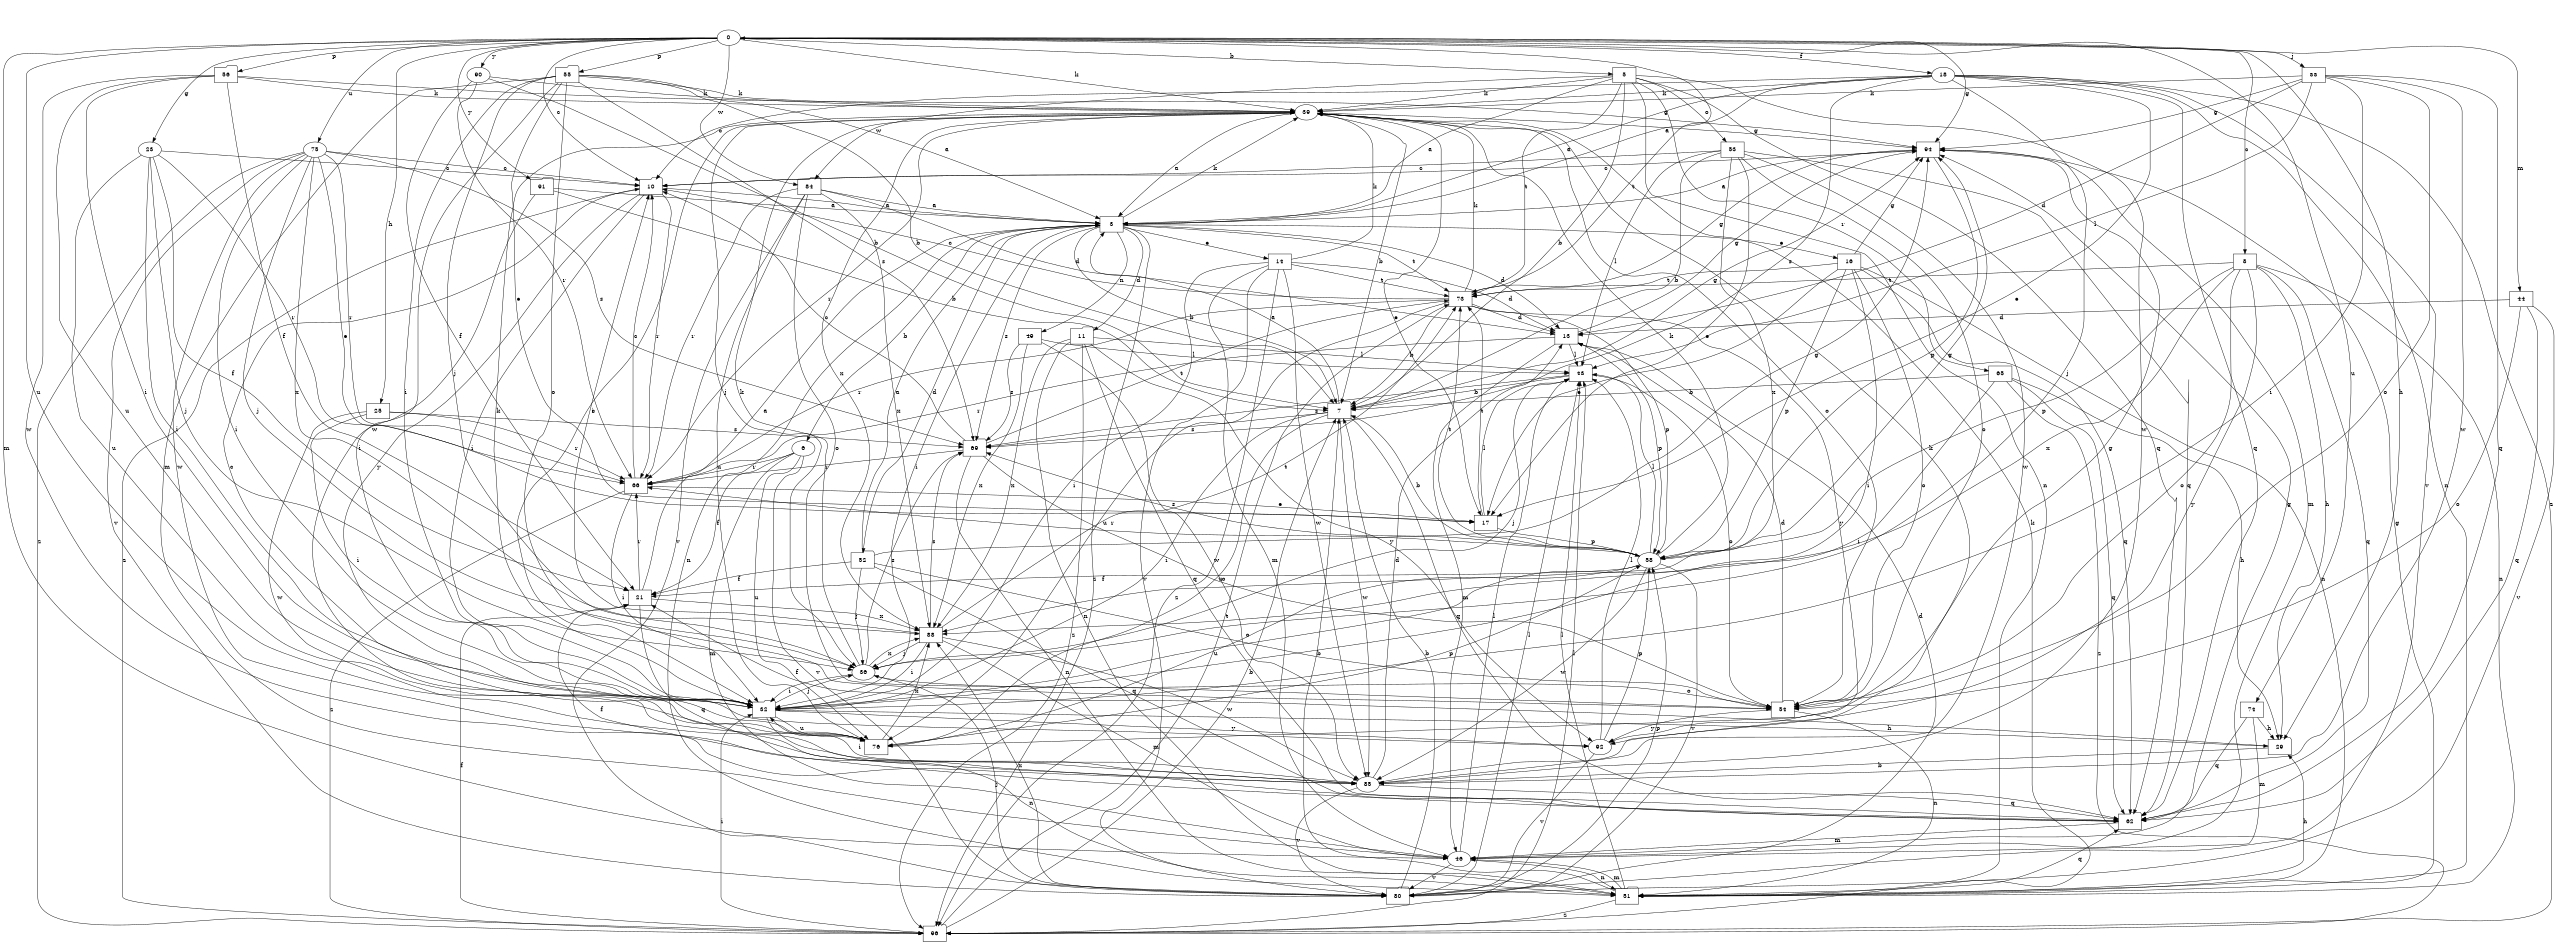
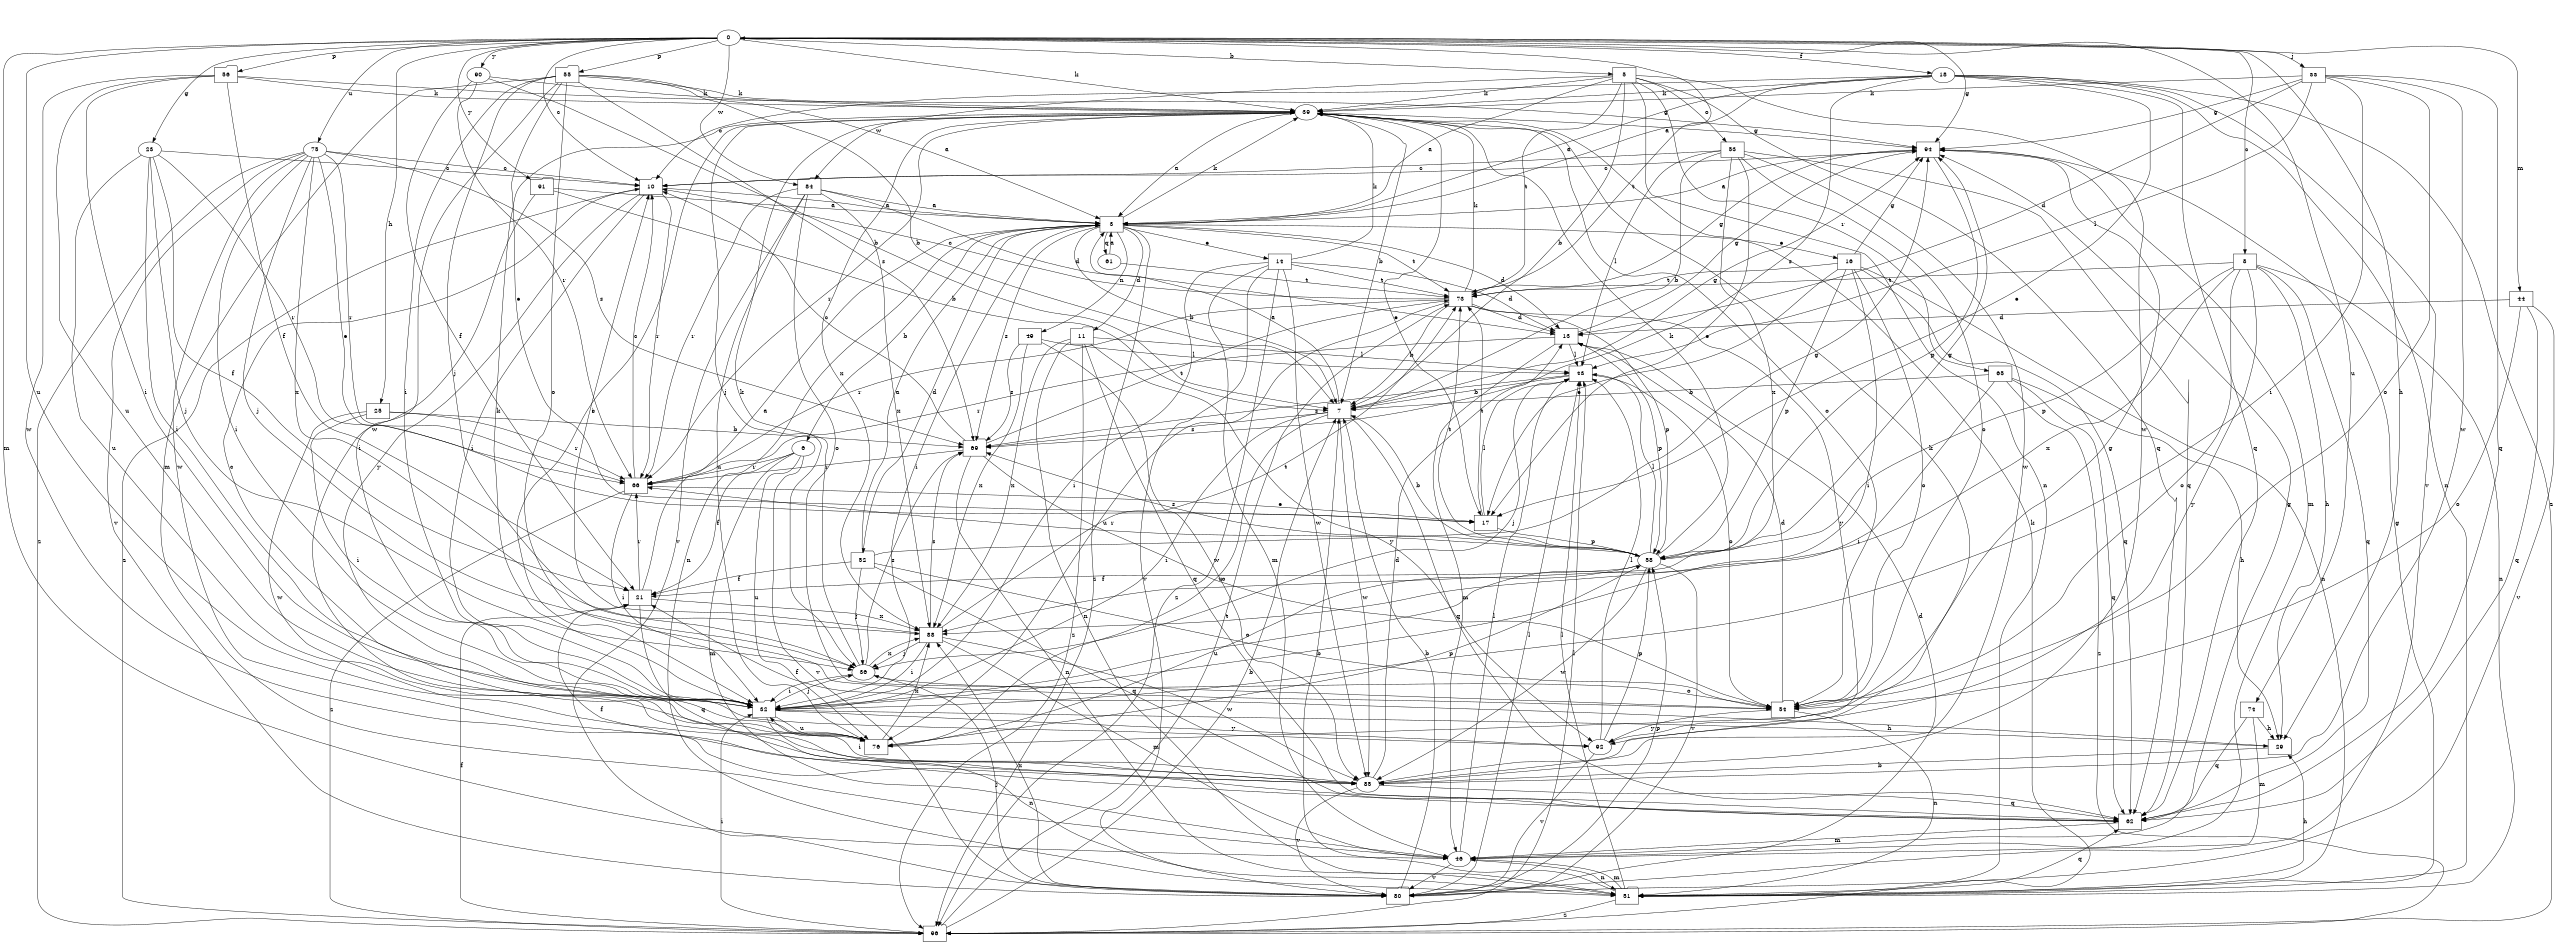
none -> (1109, 262)
(736, 430) -> (736, 430)
(1684, 585) -> none
